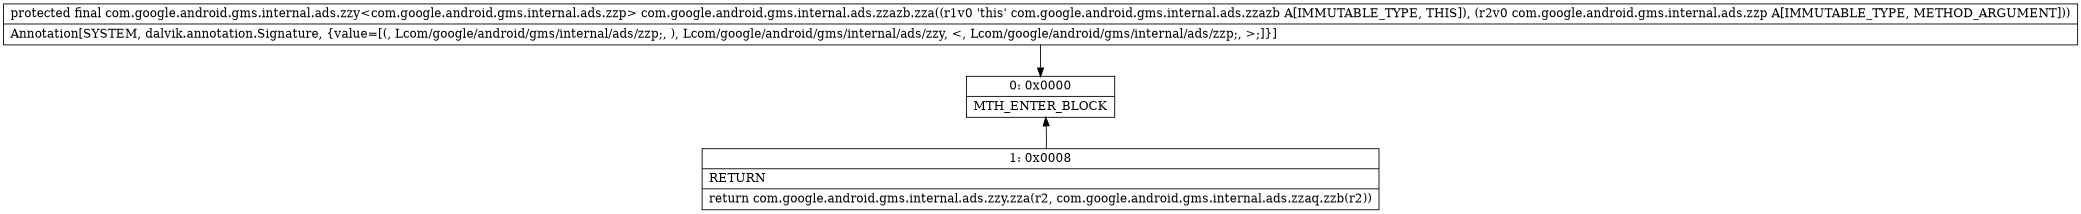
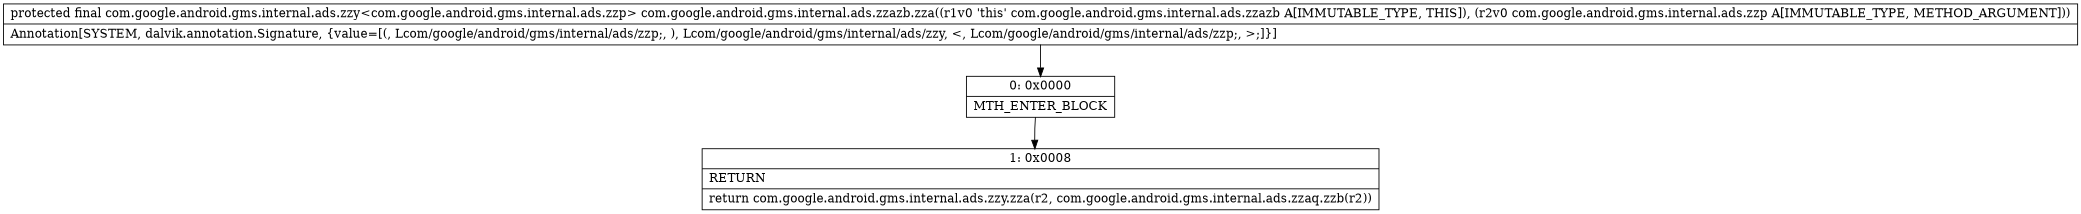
(1046, 138) -> (1035, 129)
